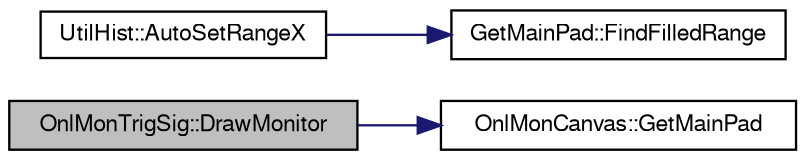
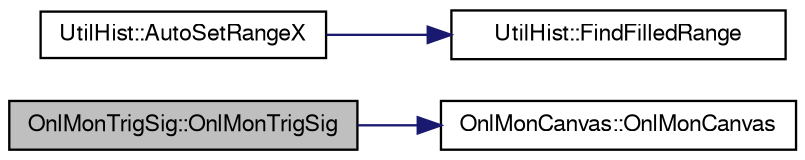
(619, 35) -> (619, 35)
(183, 125) -> (183, 125)
(619, 125) -> (619, 125)
